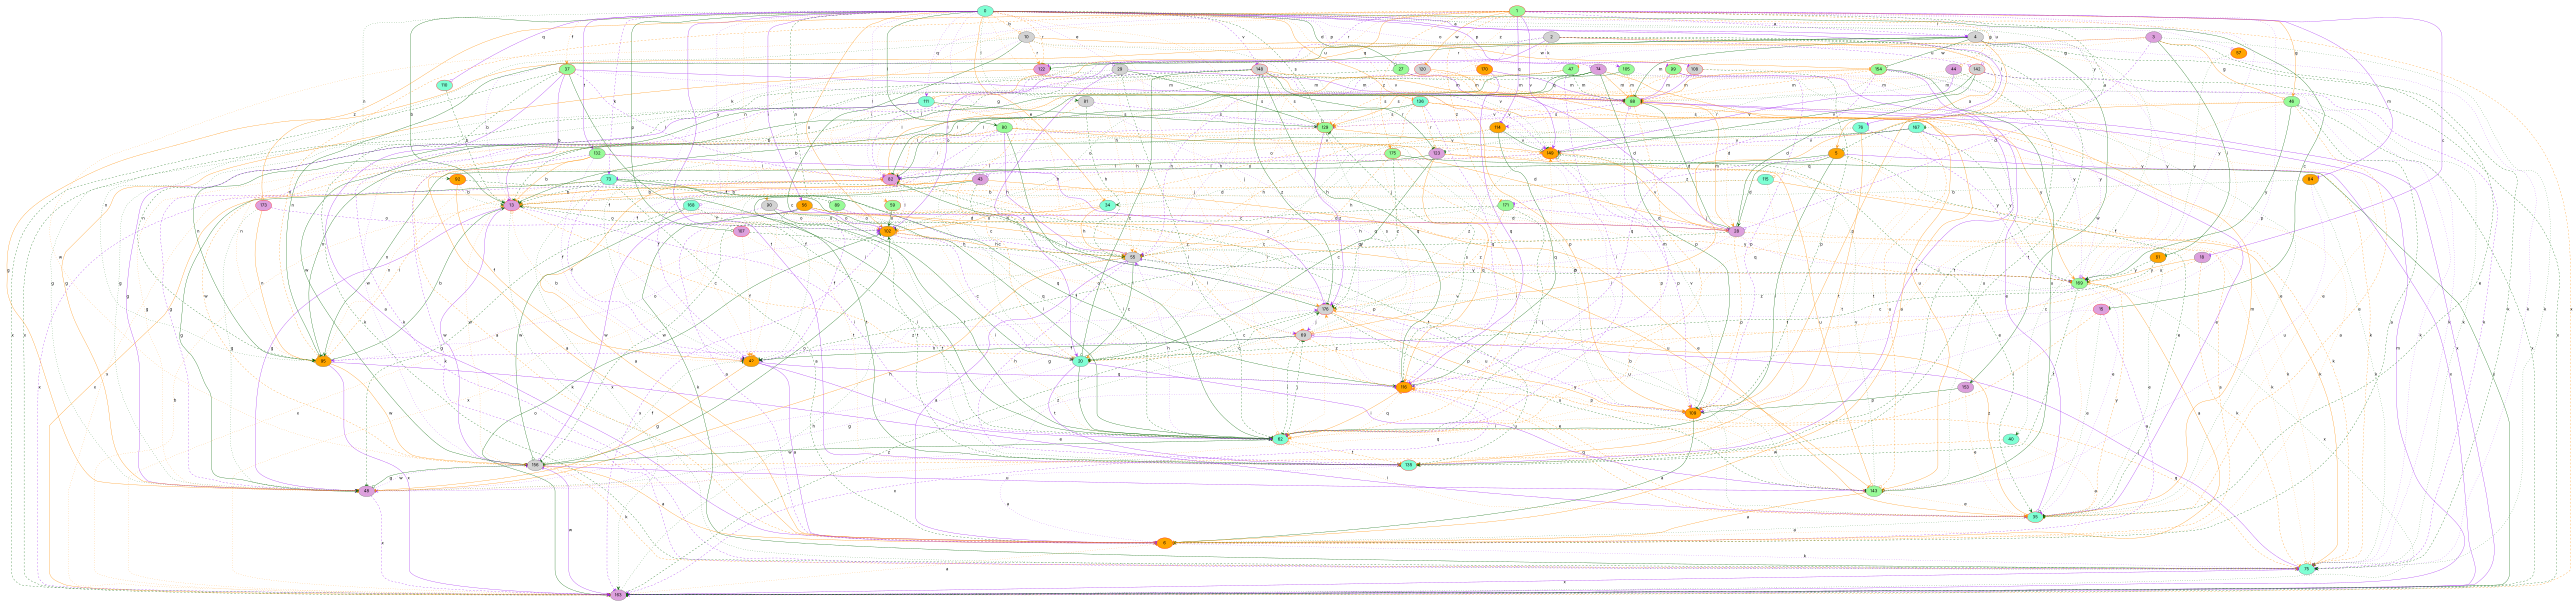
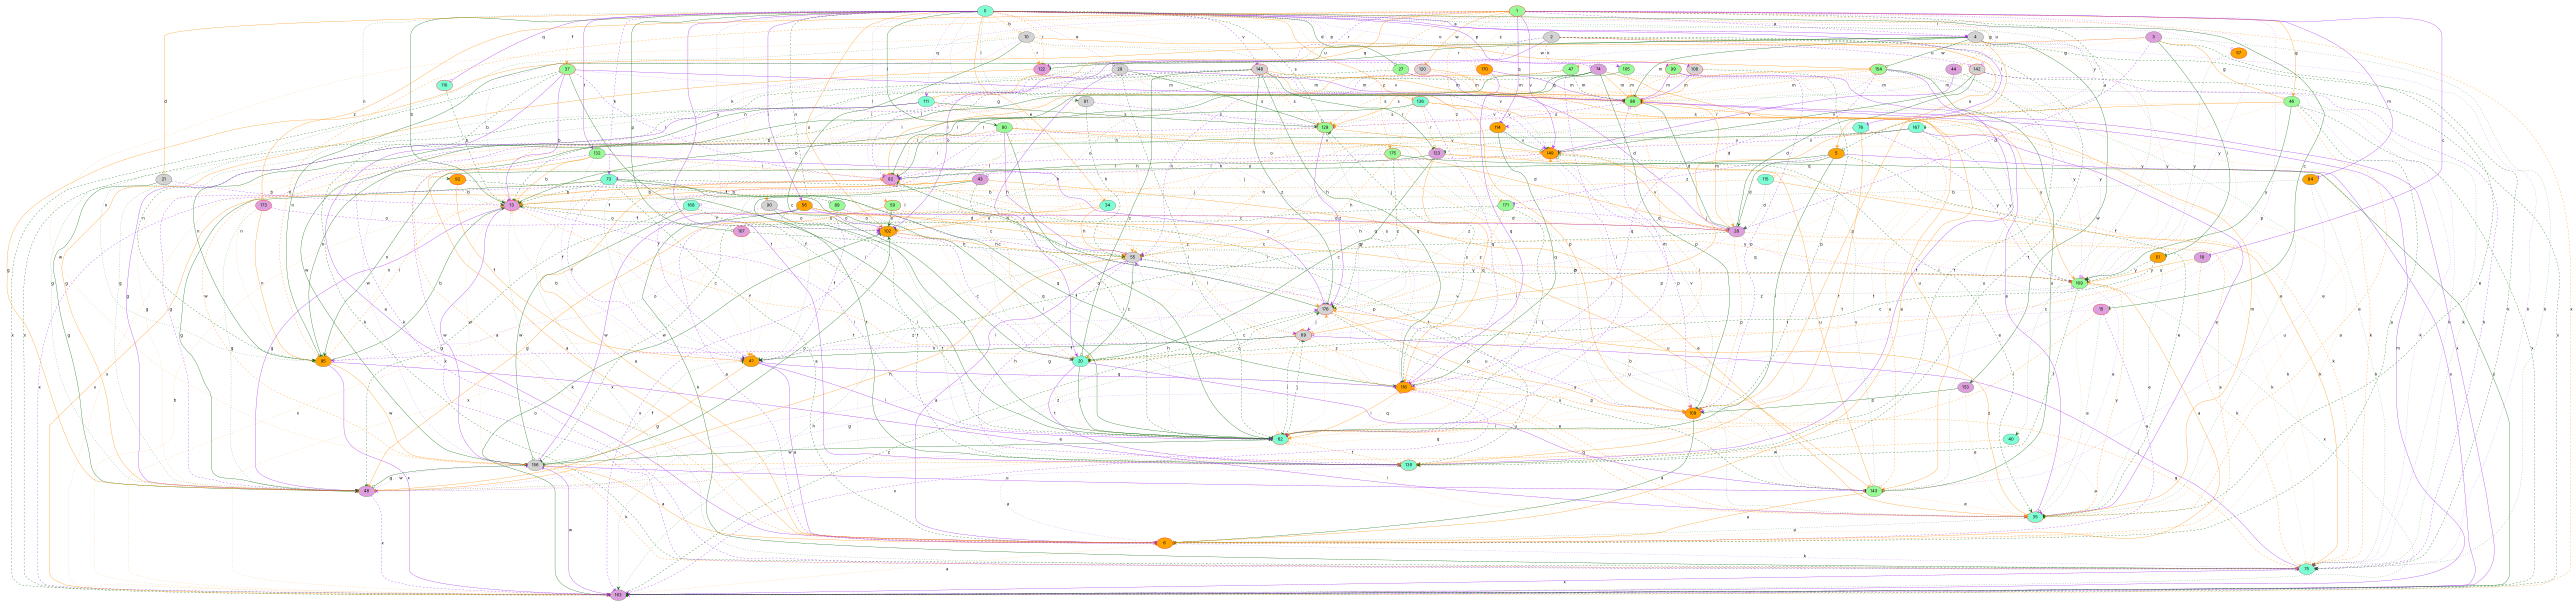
none -> (164, 179)
(1438, 185) -> (1761, 209)
none -> (599, 289)
